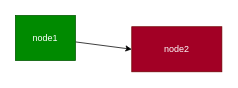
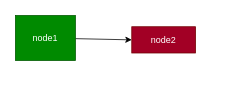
(177, 49) -> (164, 40)
